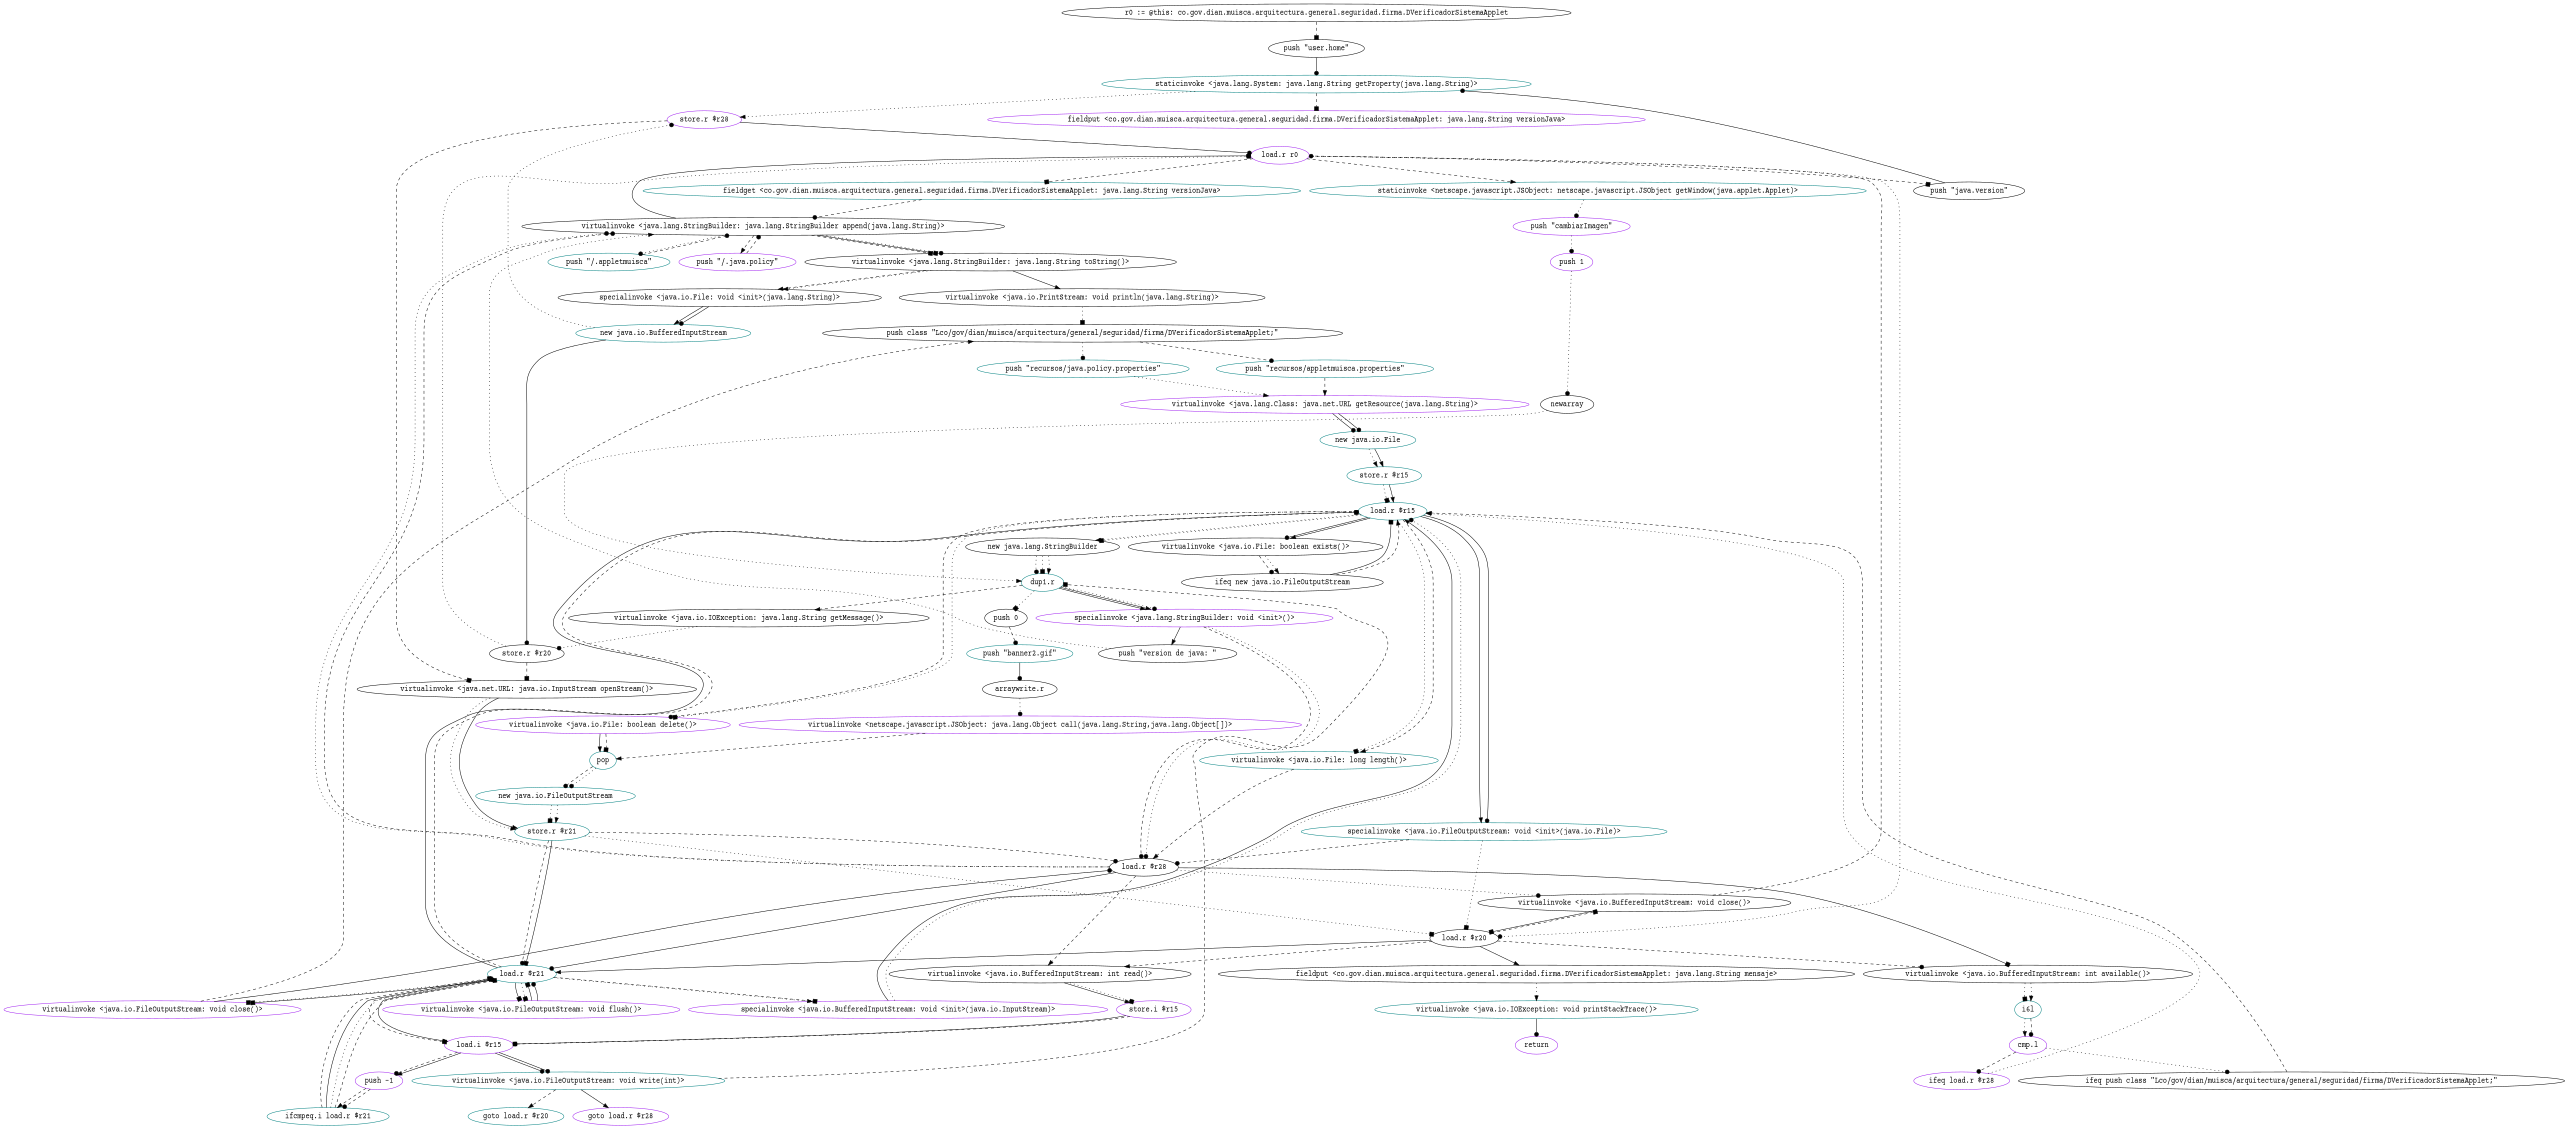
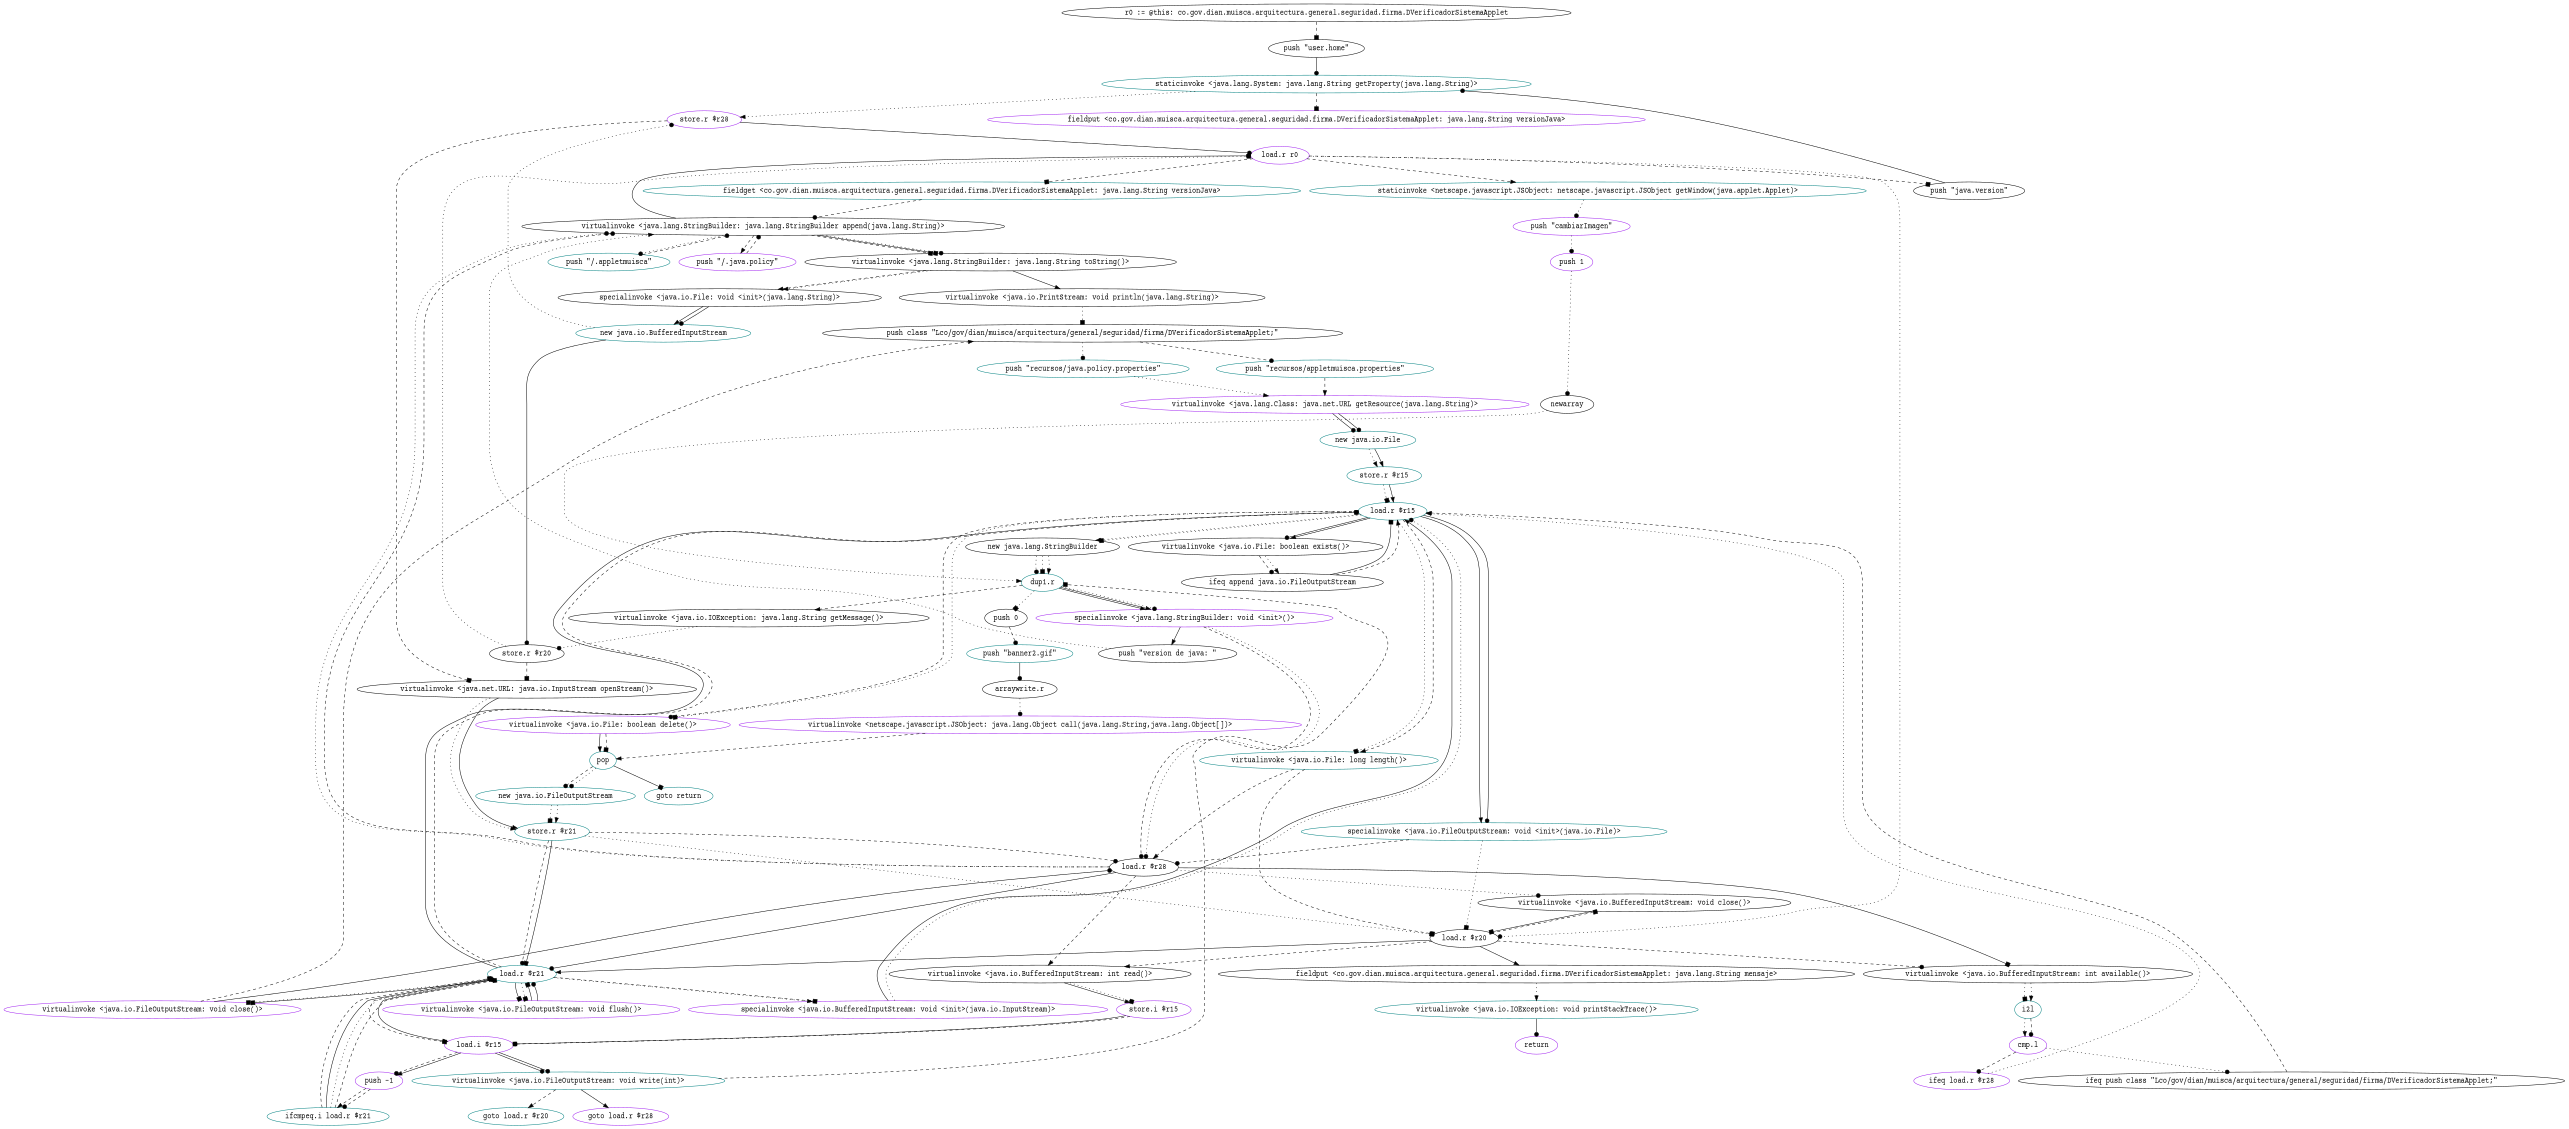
(1881, 320) -> none
(1282, 582) -> (1282, 582)
none -> (679, 796)
none -> (1283, 894)
(2028, 1010) -> (2028, 1010)
